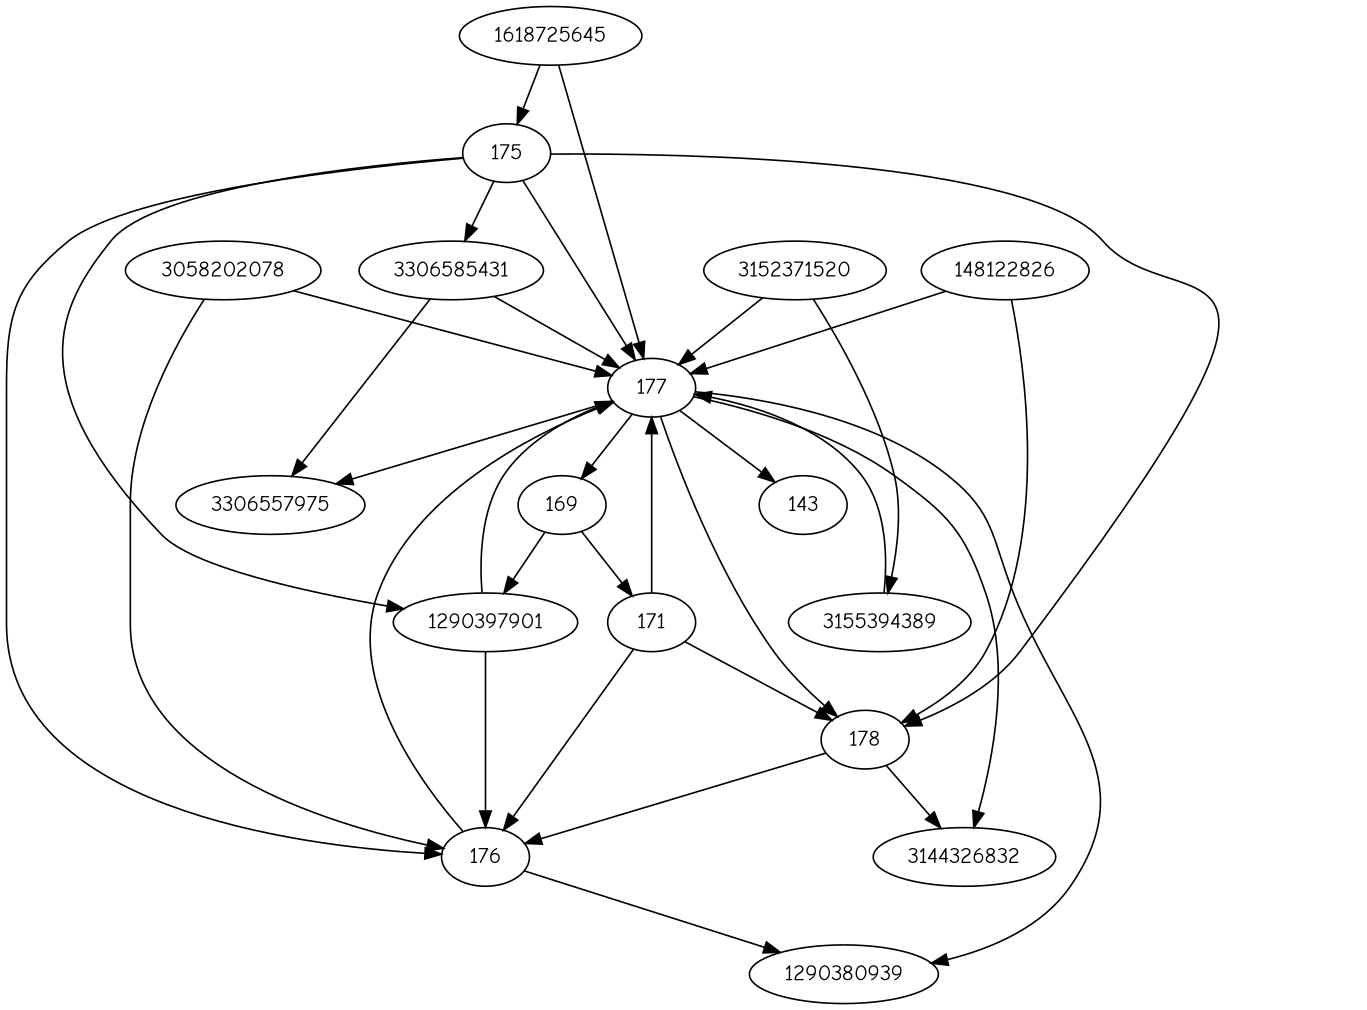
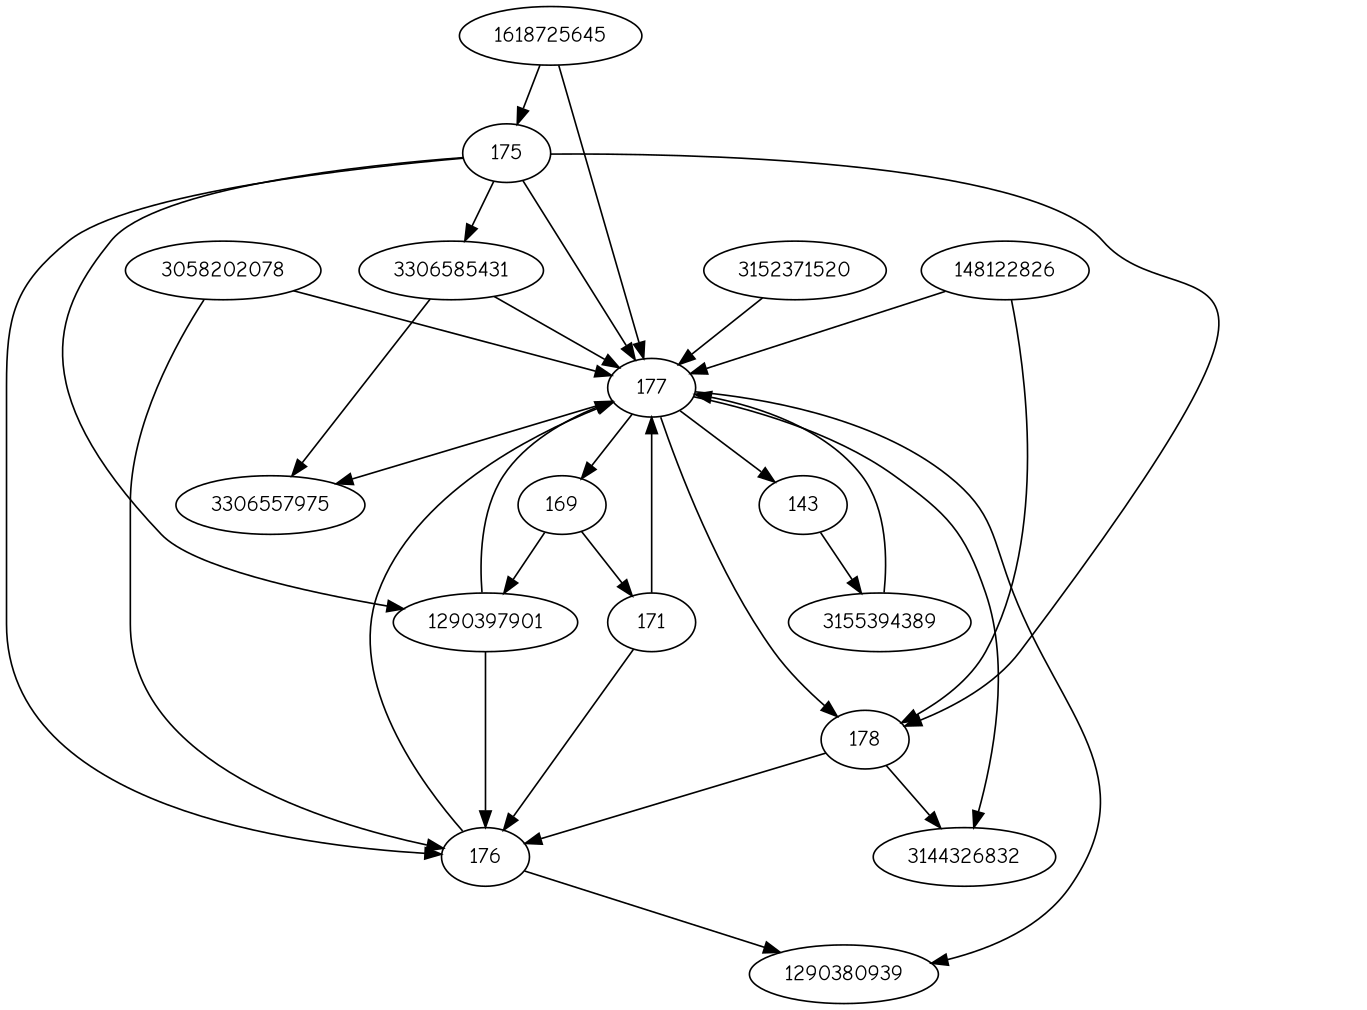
(878, 424) -> (836, 556)
(751, 677) -> none
